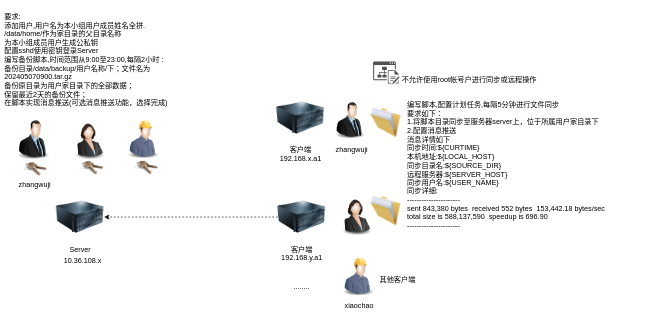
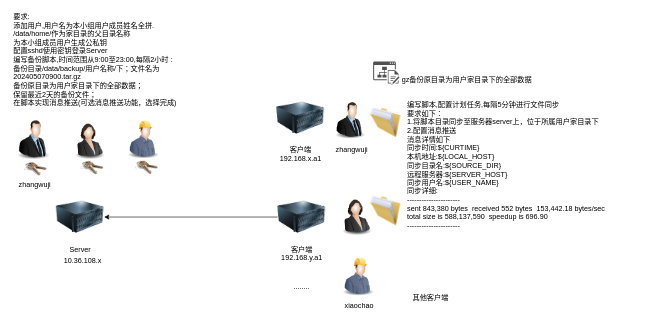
(98, 60) -> (107, 60)
(471, 80) -> (467, 80)
(192, 217) -> (192, 217)
(399, 280) -> (432, 298)
